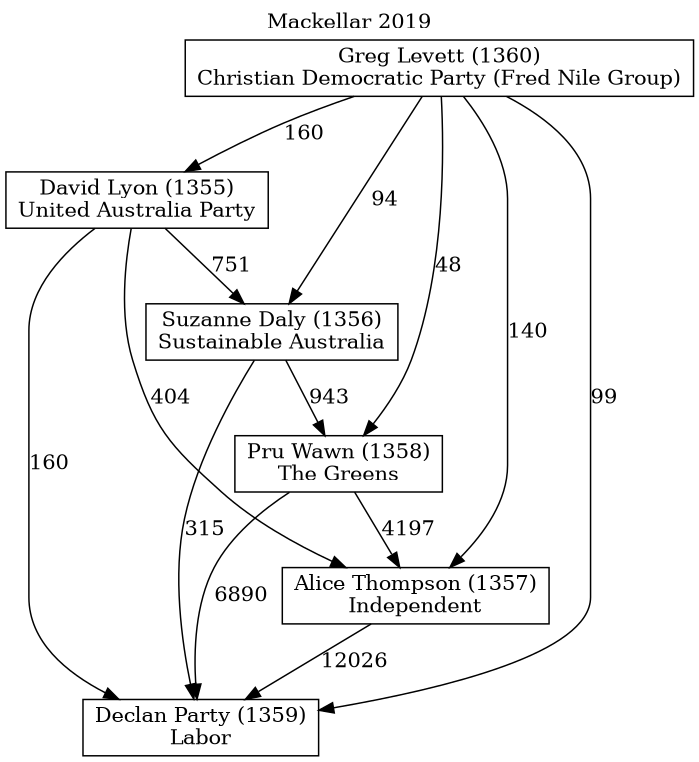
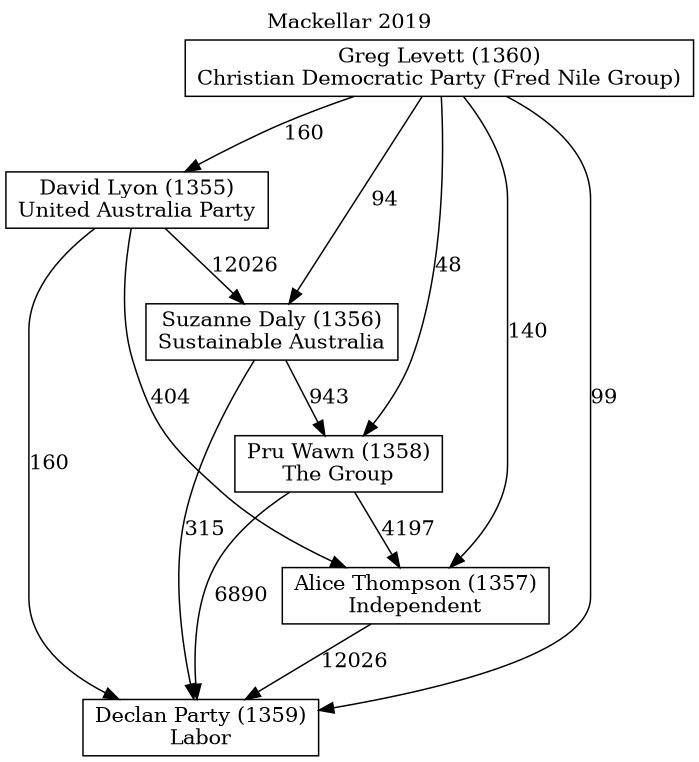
(232, 266) -> (245, 266)
(339, 464) -> (339, 464)
